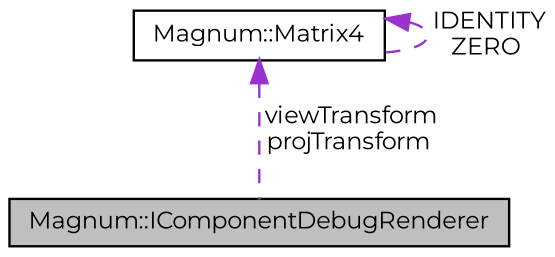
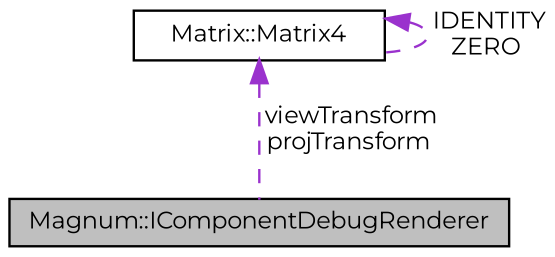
(259, 36) -> (259, 36)
